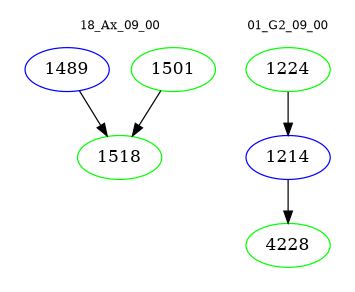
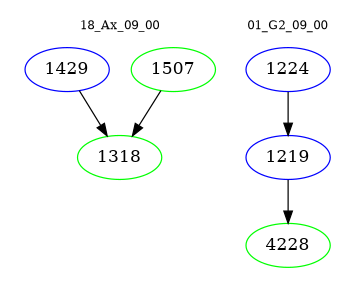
(67, 70) -> (67, 70)
(173, 70) -> (173, 70)
(288, 70) -> (288, 70)
(120, 157) -> (120, 157)
(288, 157) -> (288, 157)
